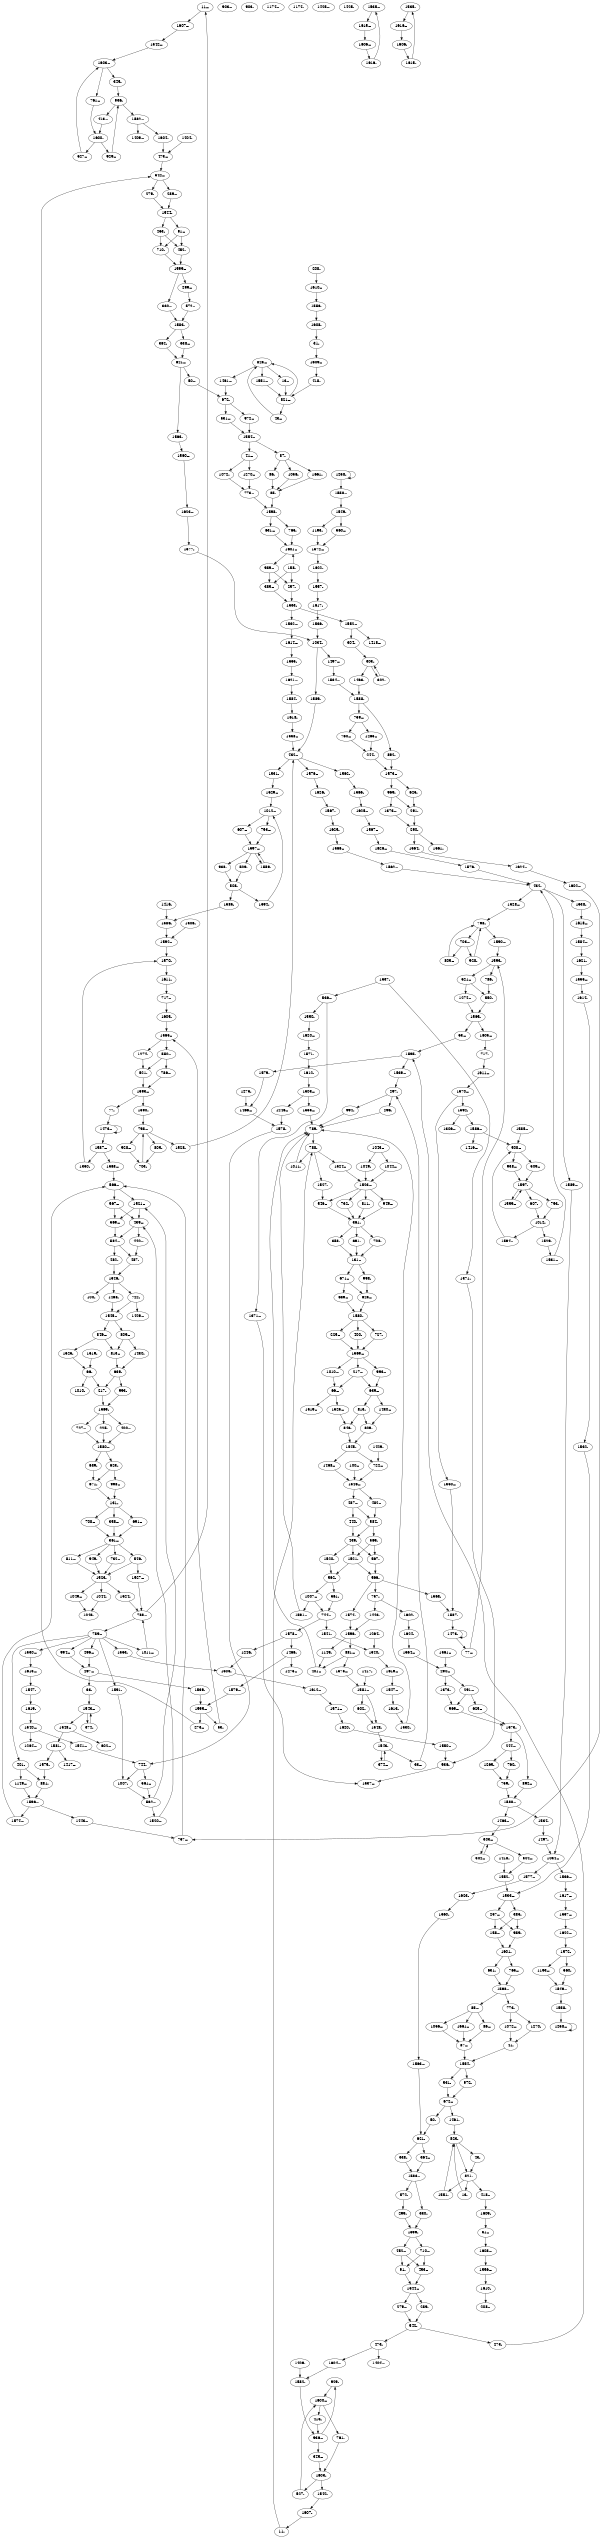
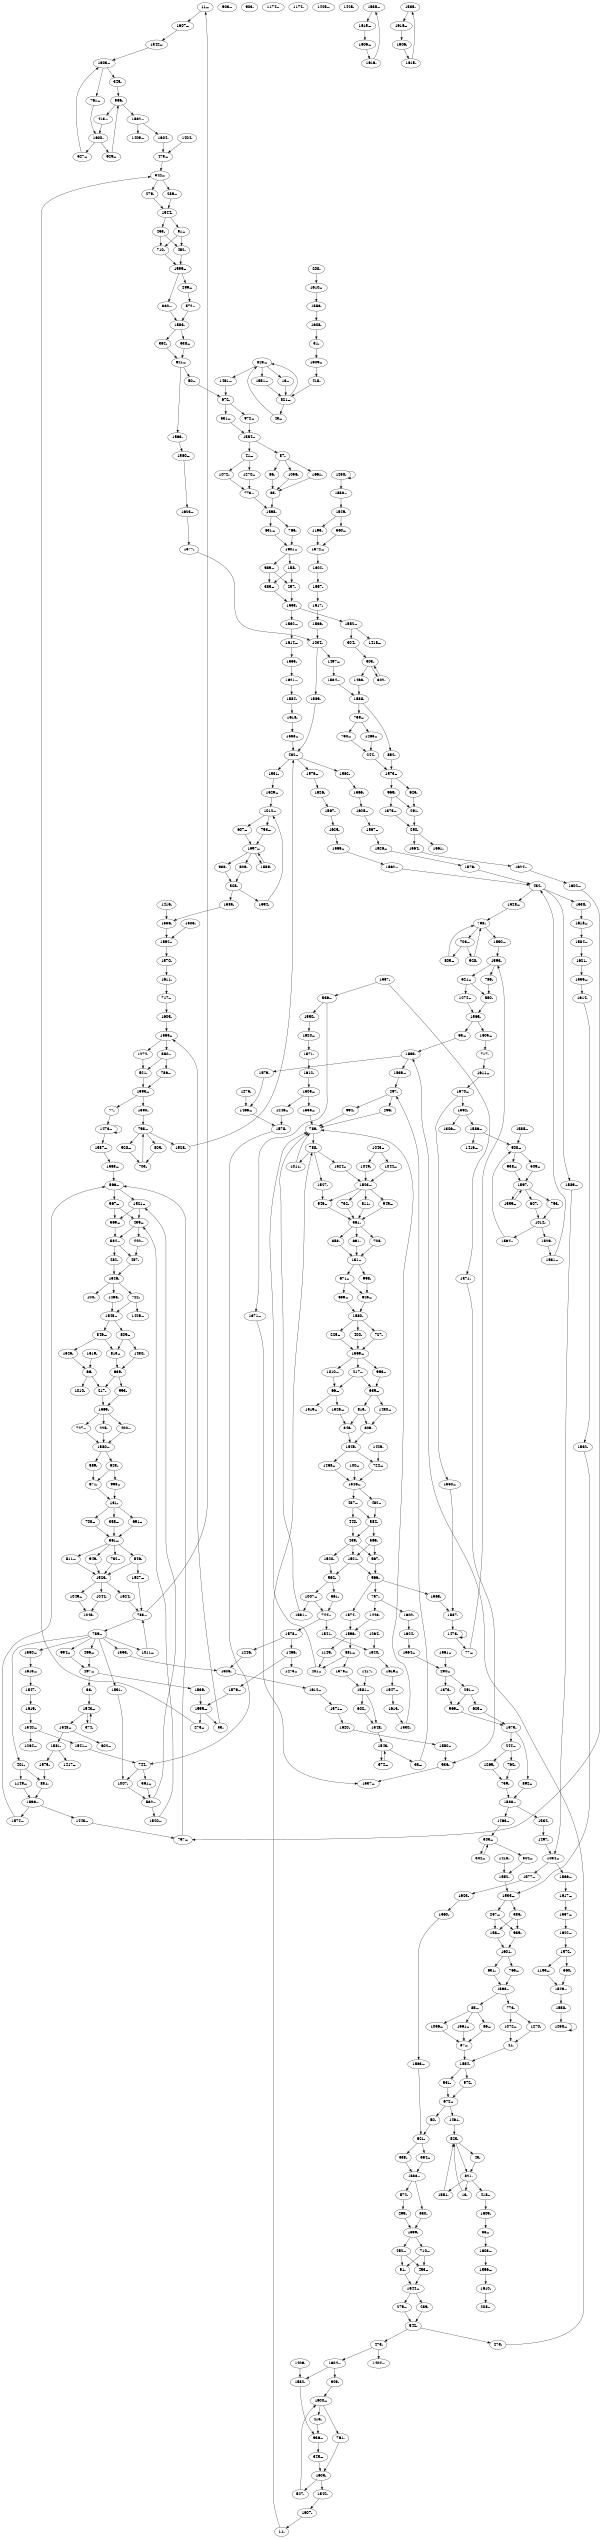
(293, 560) -> (290, 558)
(85, 1167) -> none
(486, 2233) -> (486, 2233)
(333, 2413) -> (335, 2372)
